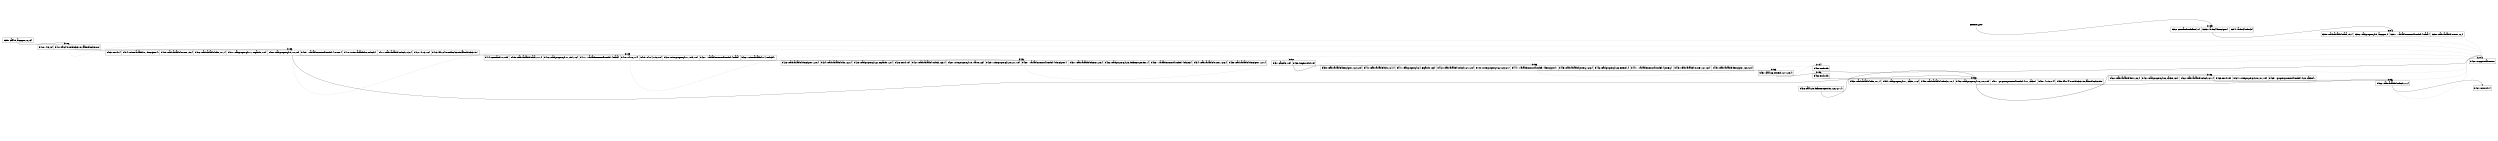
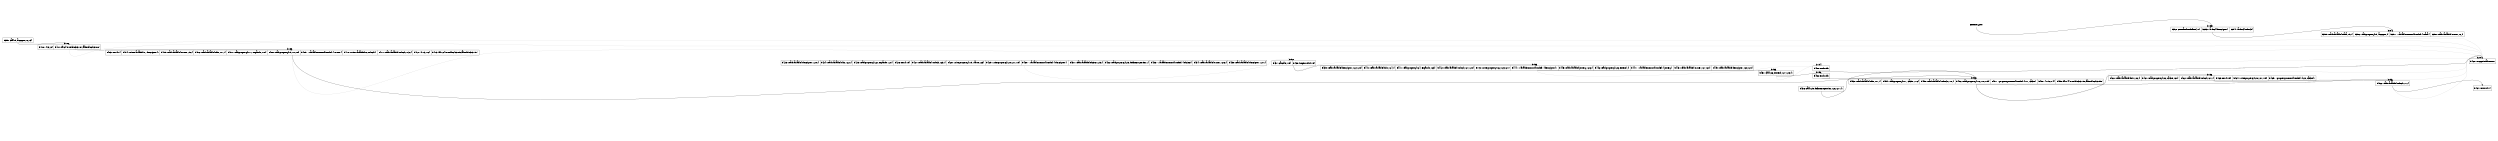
(630, 58) -> none
